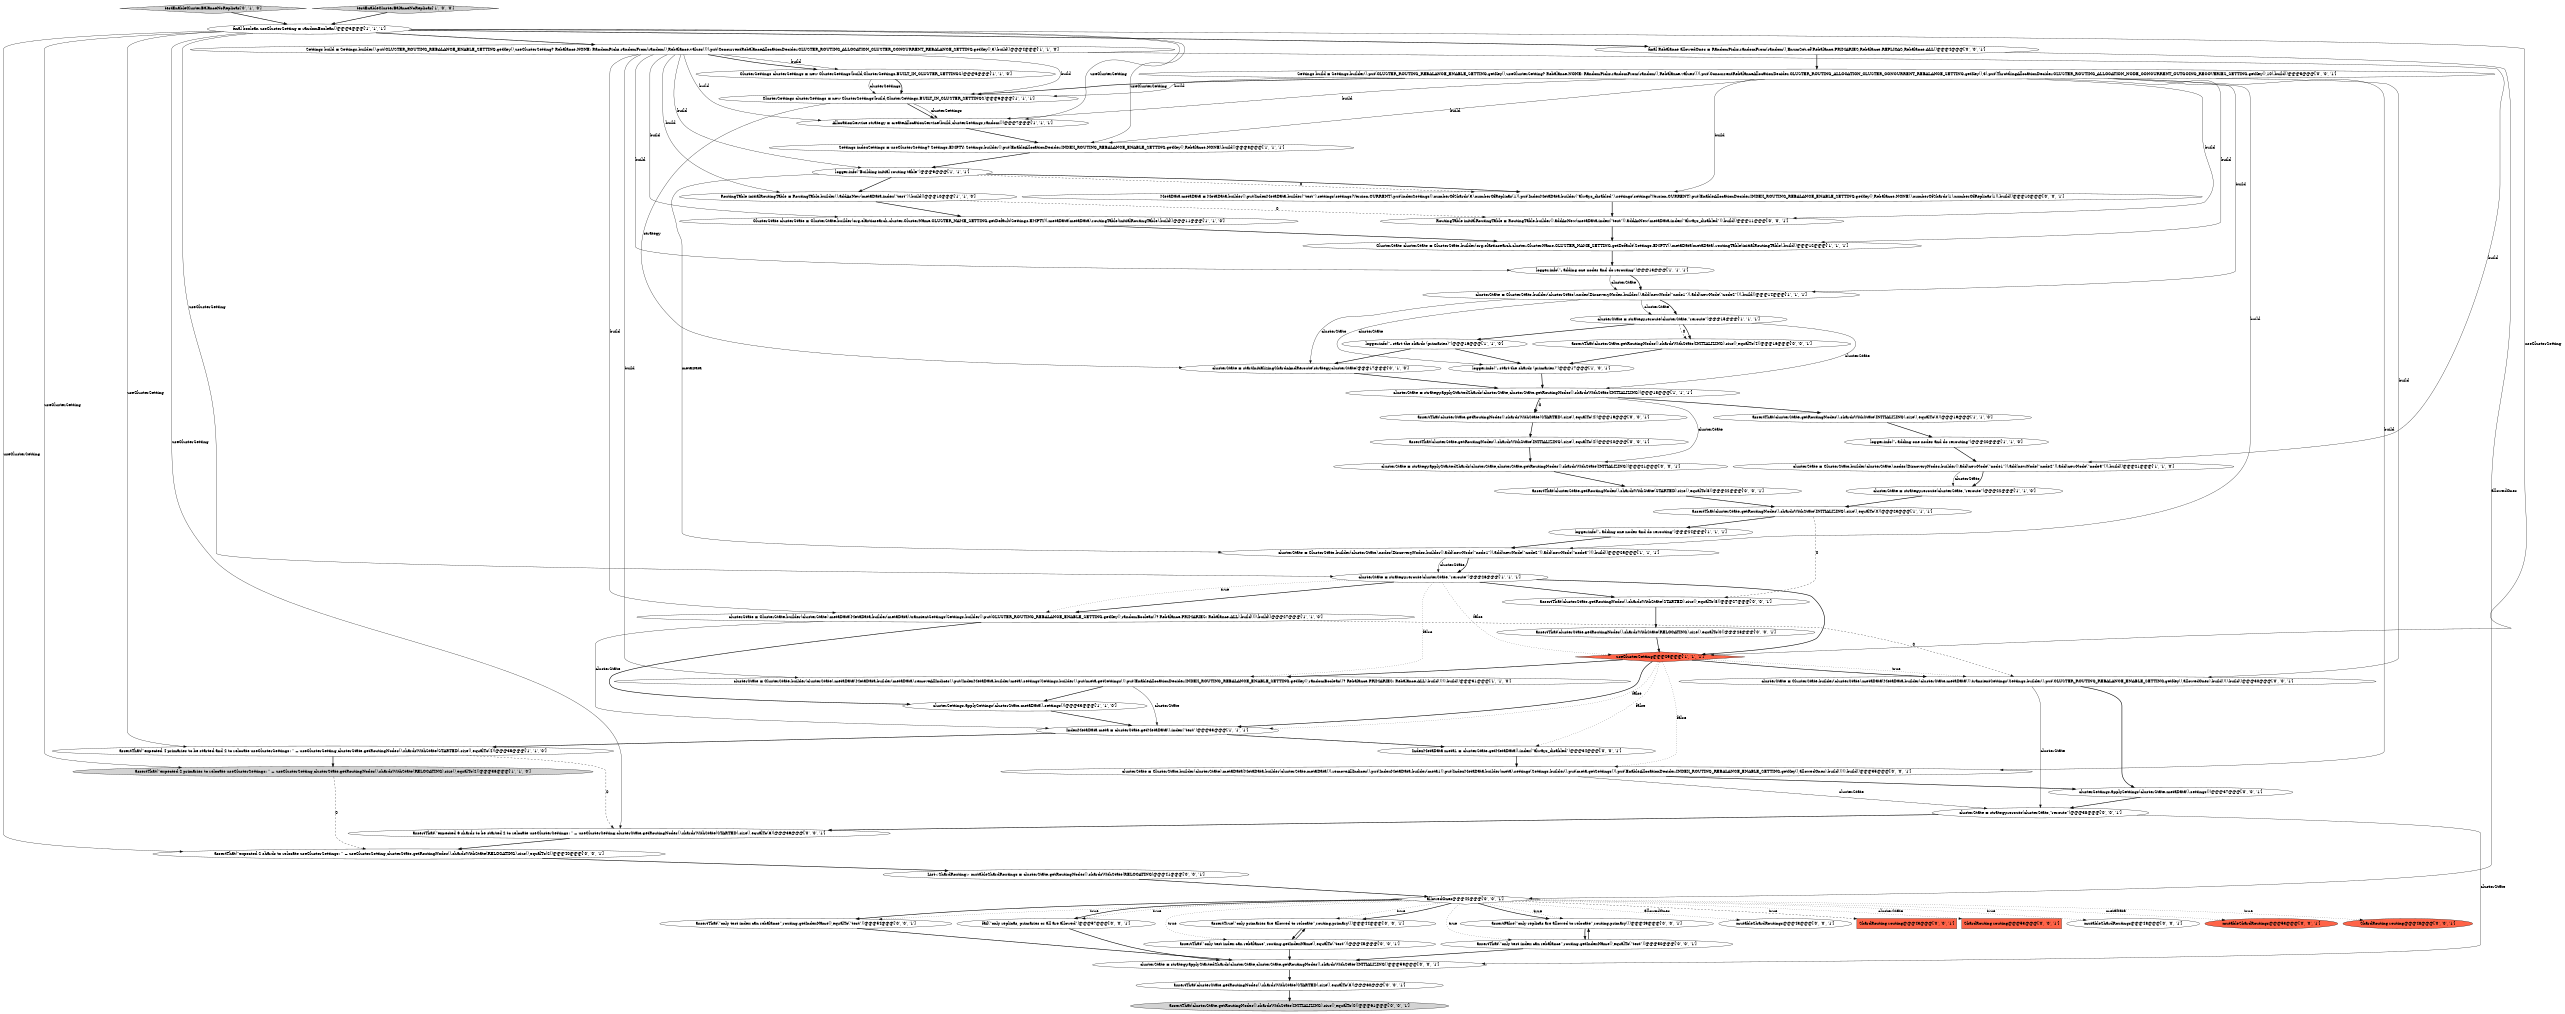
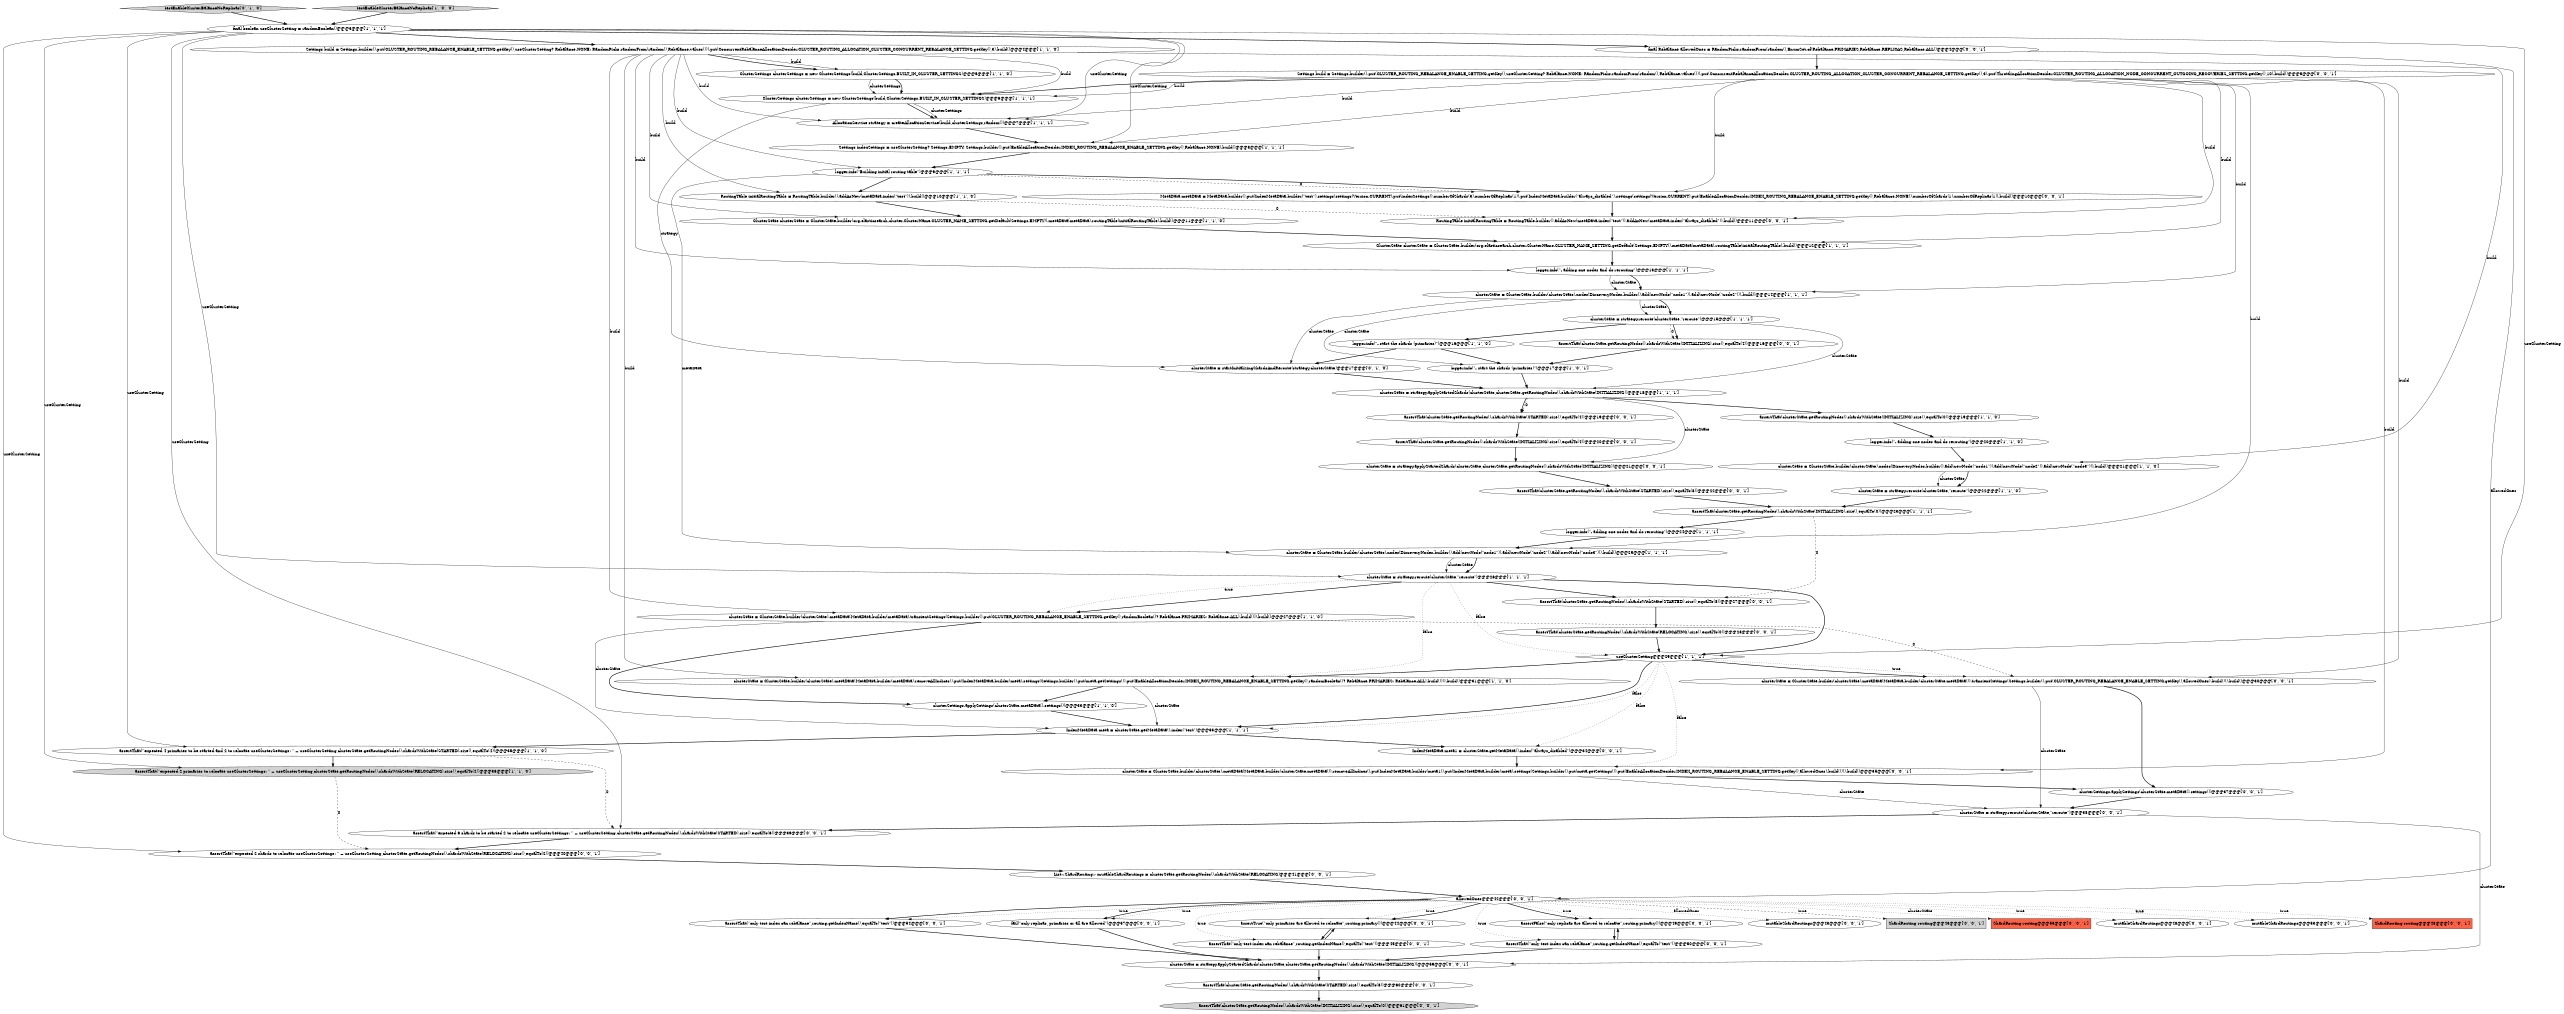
(1660, 657) -> (1660, 657)
(2116, 911) -> (2140, 911)
(1907, 924) -> (1936, 924)
(2271, 924) -> (2301, 924)
(2408, 924) -> (2422, 924)
